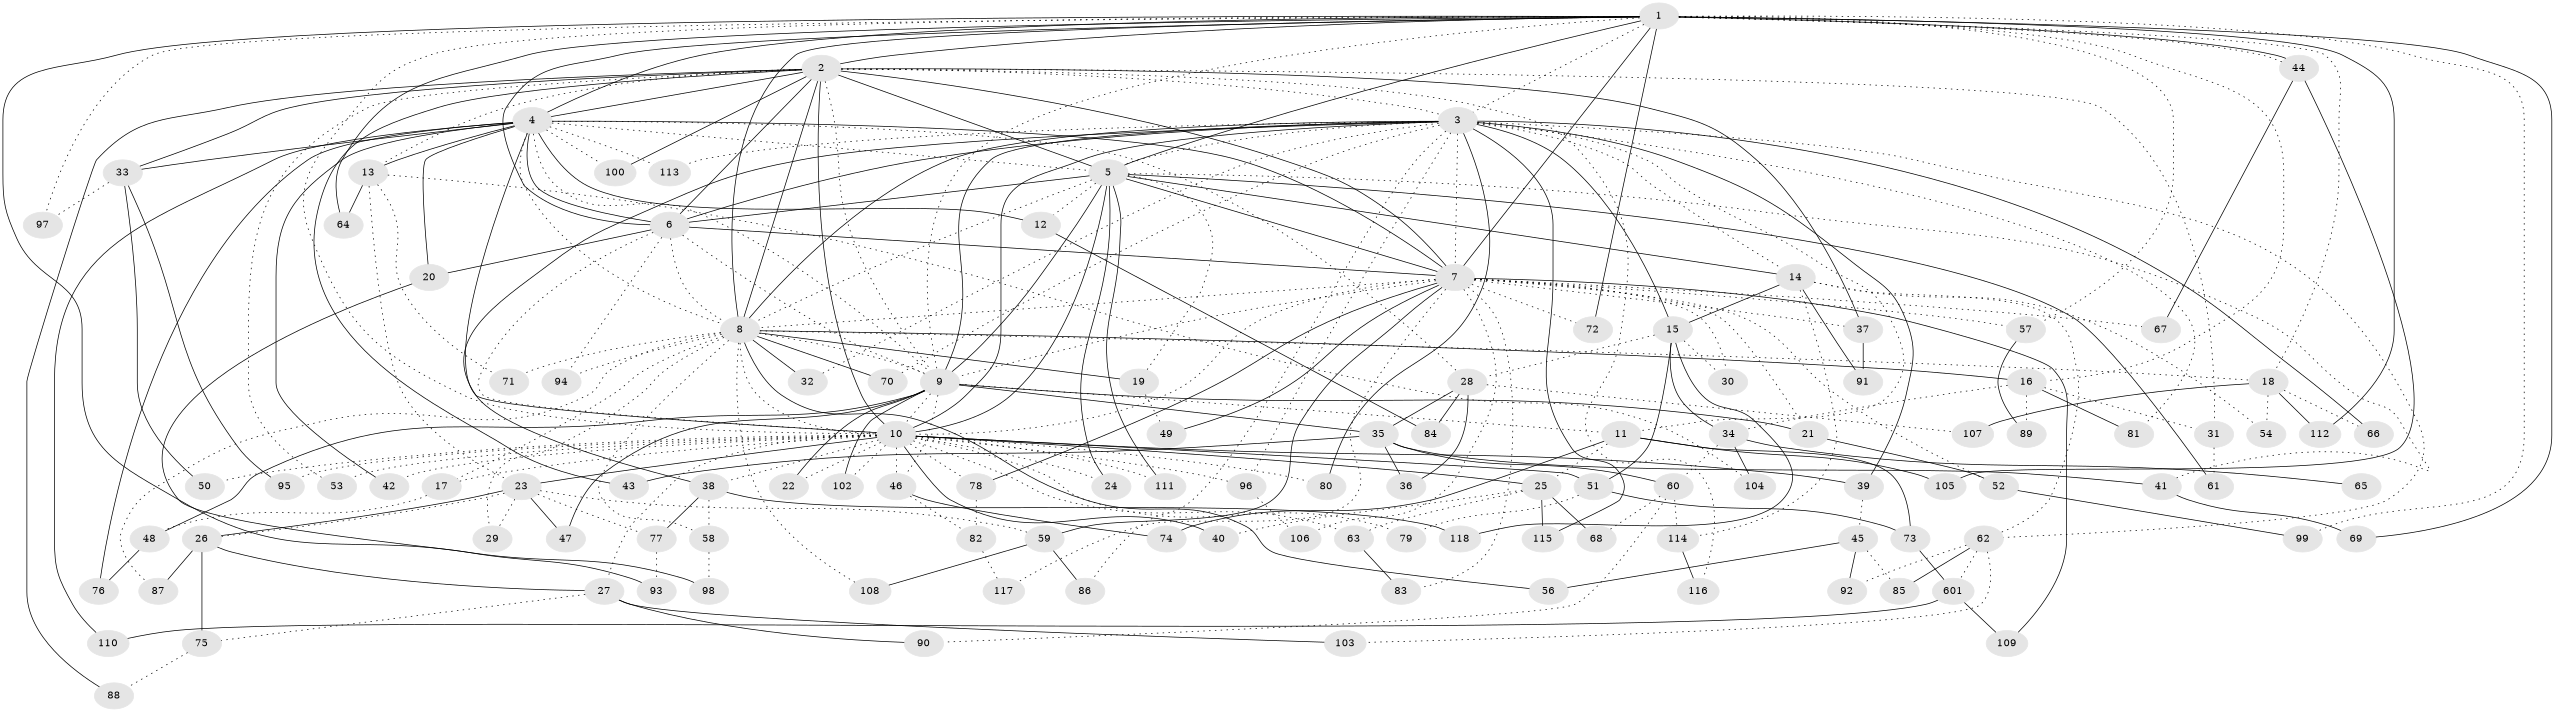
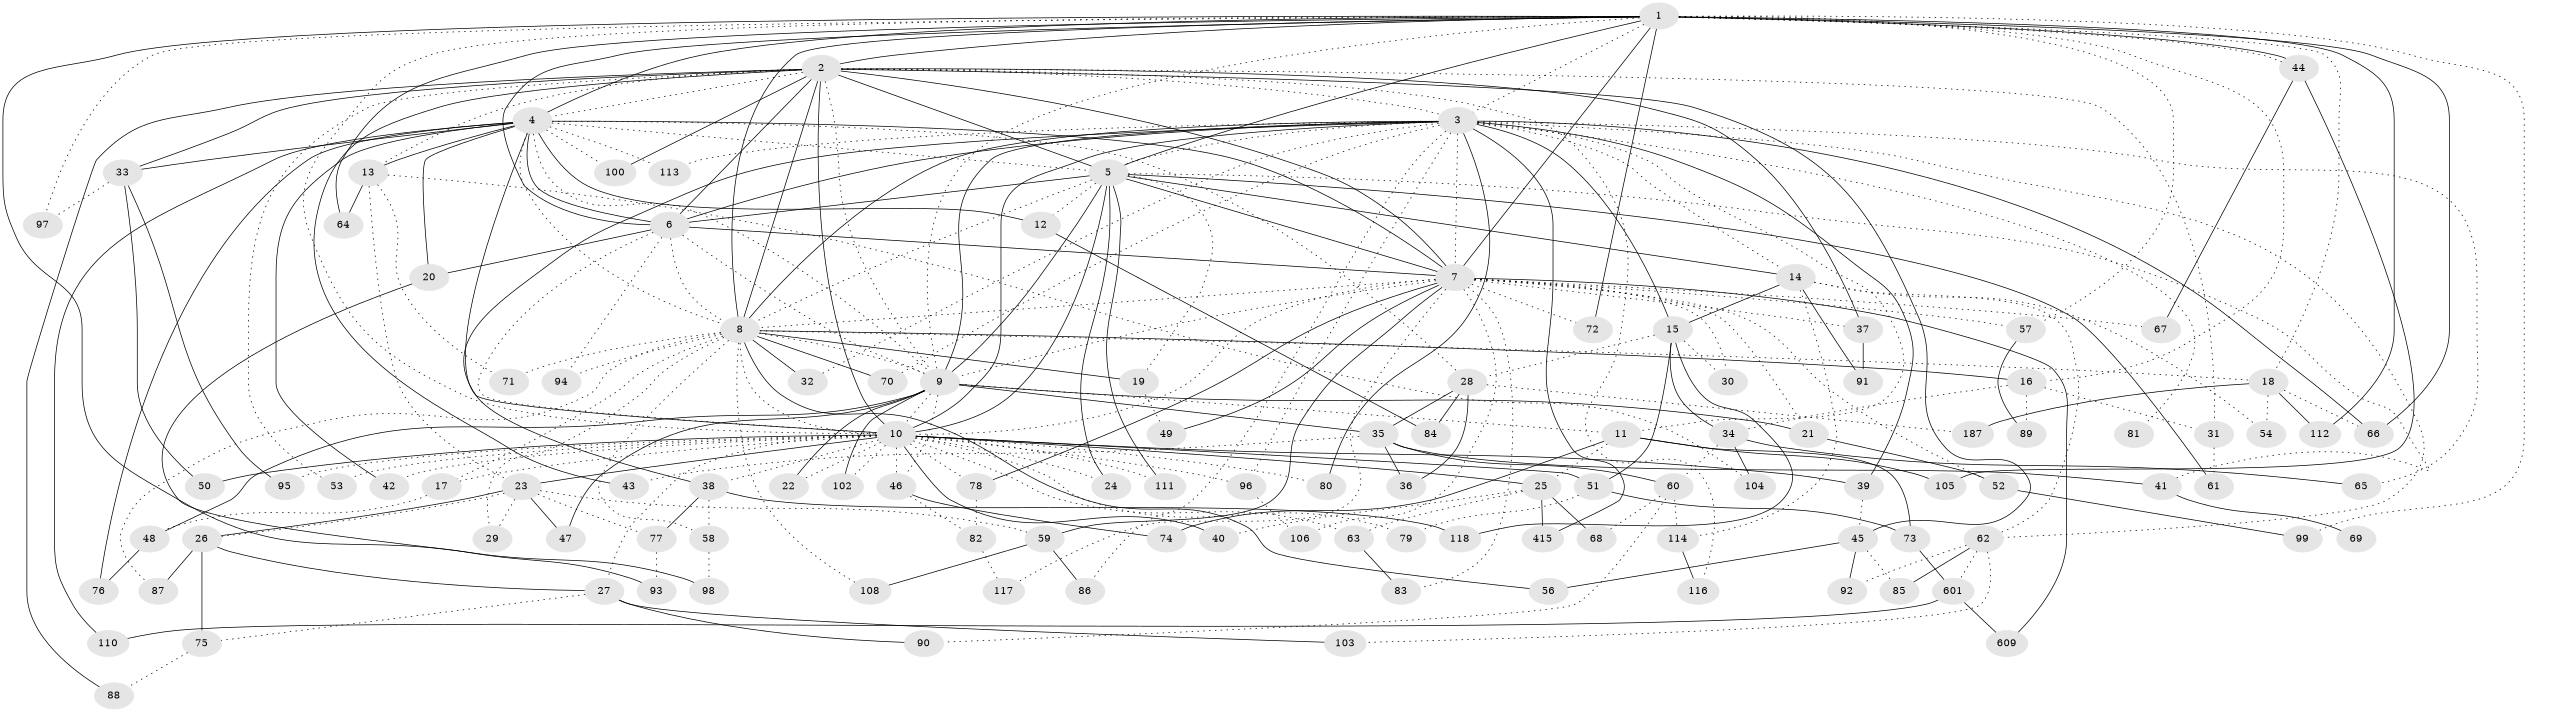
(2400, 44) -> (2329, 46)
(677, 94) -> (677, 94)
none -> (1636, 98)
none -> (2137, 157)
(2082, 409) -> none
(1973, 434) -> (1973, 434)
(549, 446) -> (549, 446)
(1020, 453) -> (1020, 453)
(1543, 539) -> (1543, 539)
(2007, 644) -> (2007, 644)
